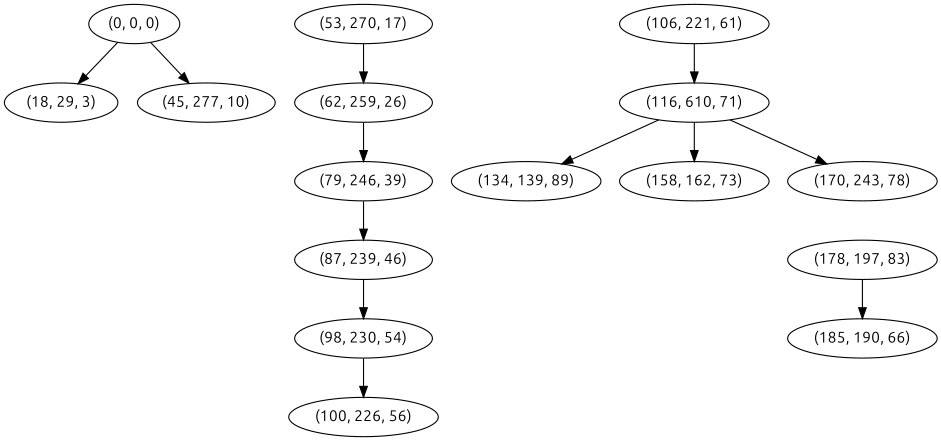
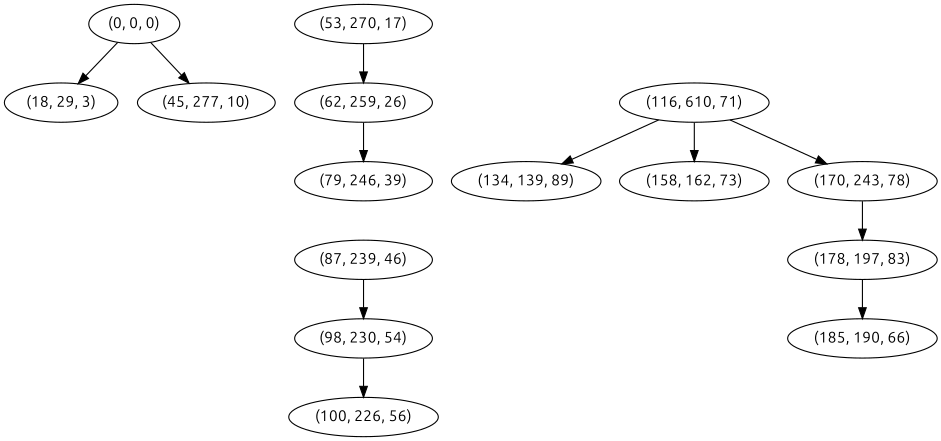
(694, 24) -> none
(364, 215) -> none
none -> (862, 215)
